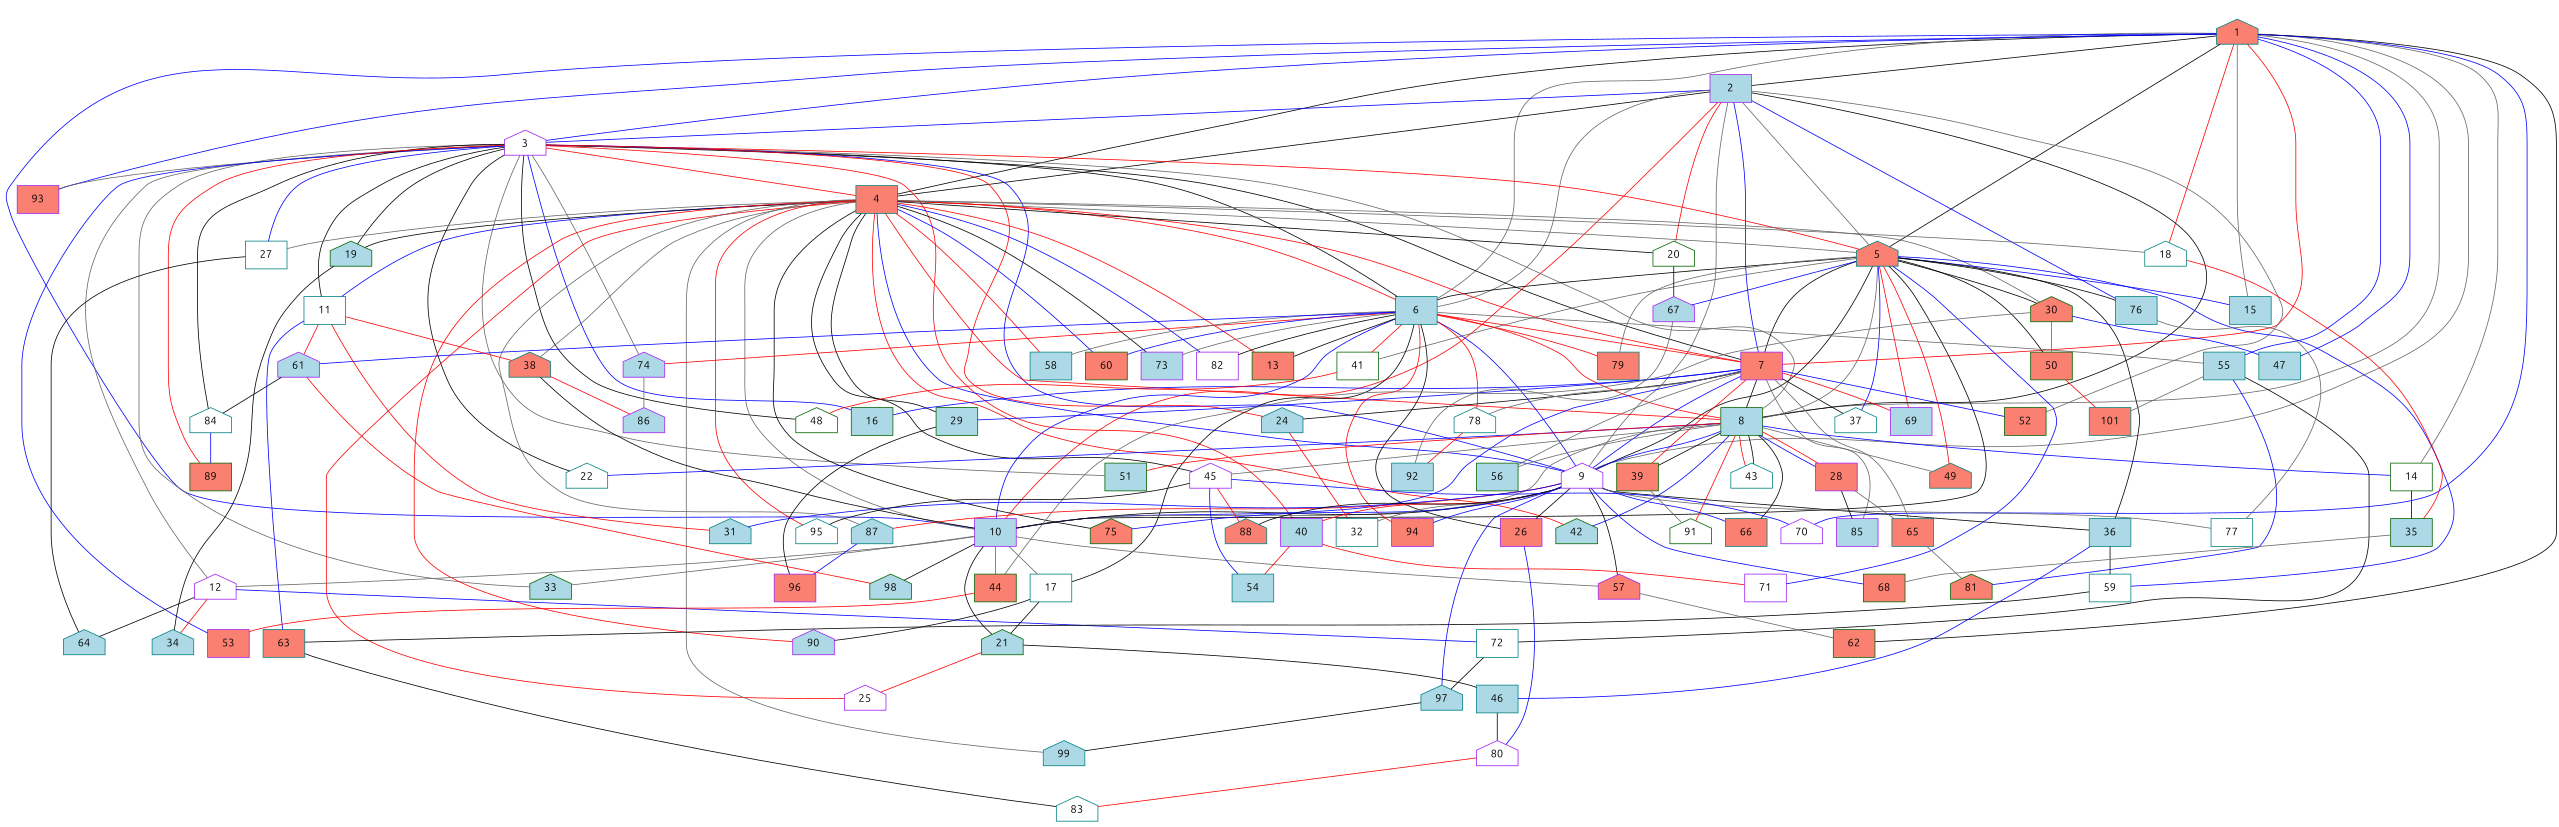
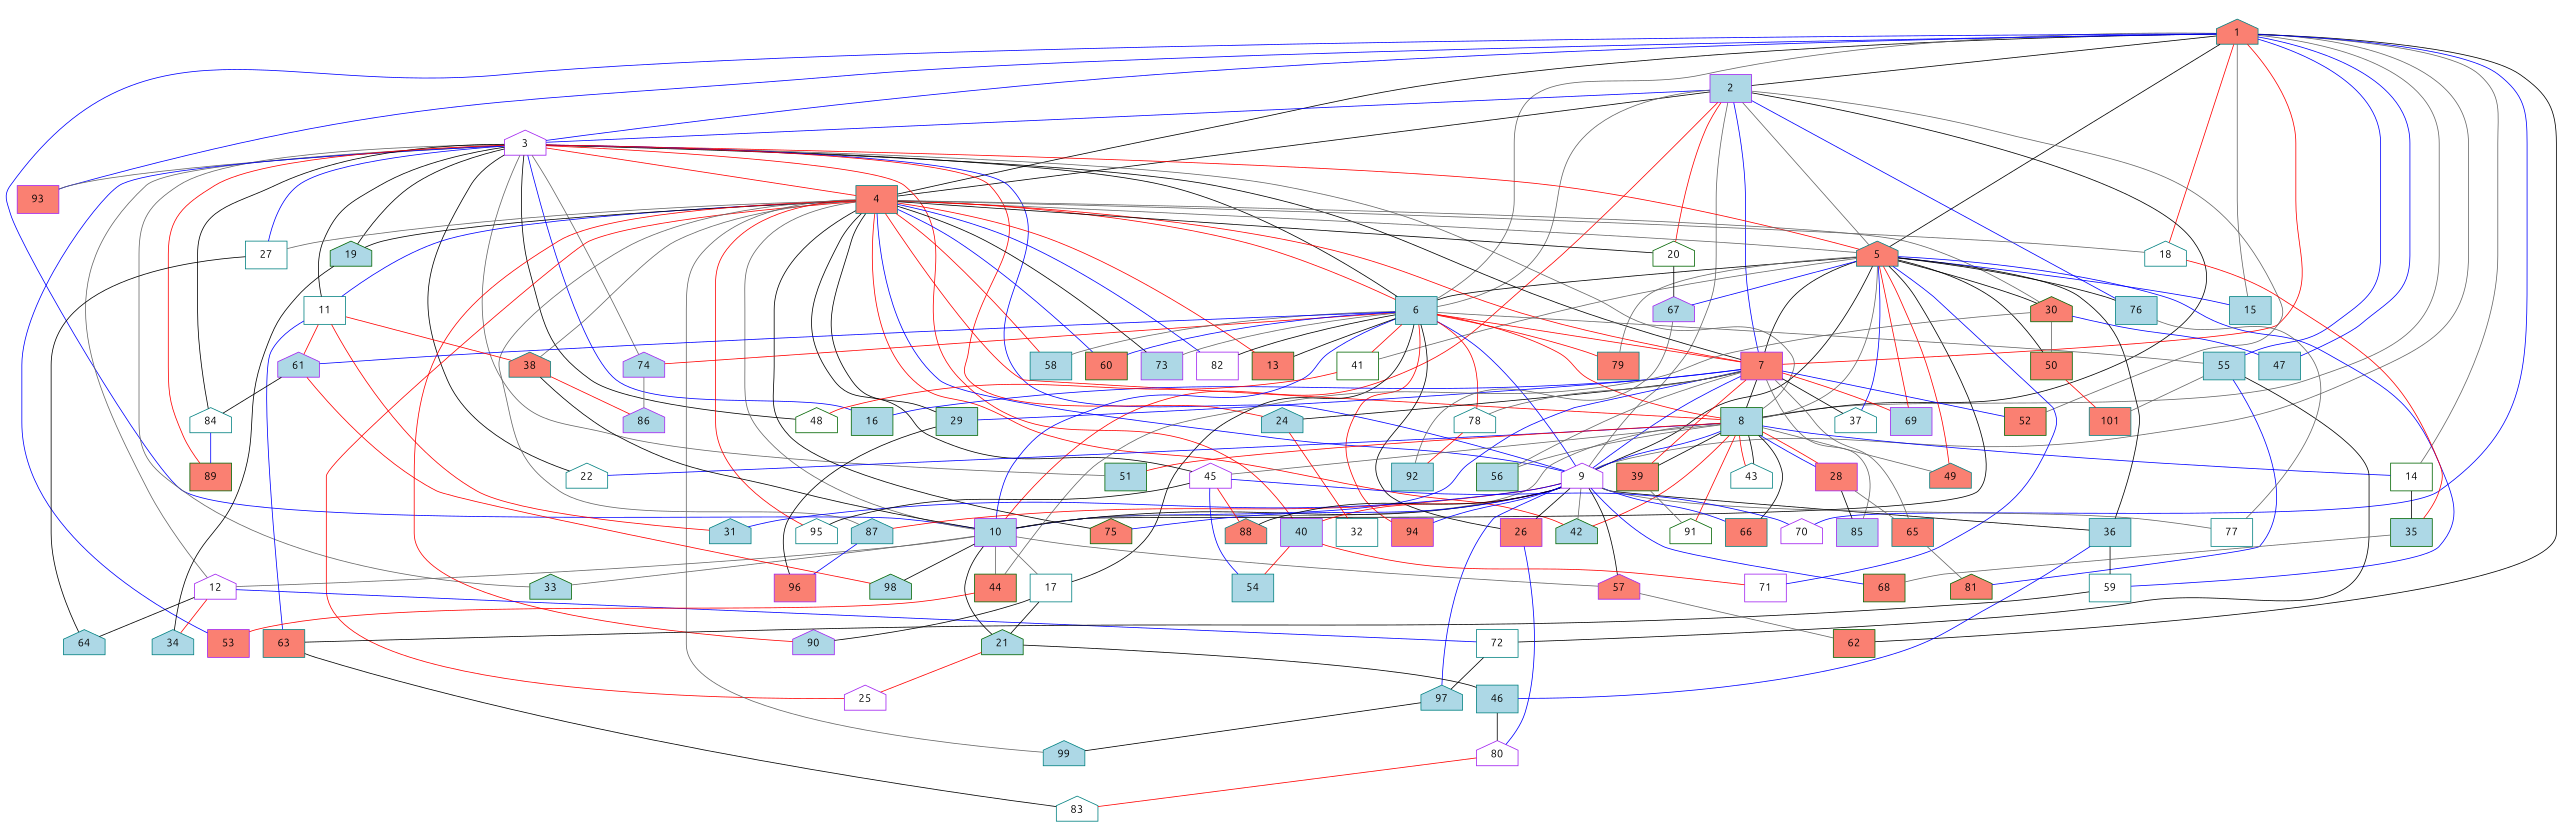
(1667, 490) -> (1667, 490)
(1470, 504) -> (1579, 504)
